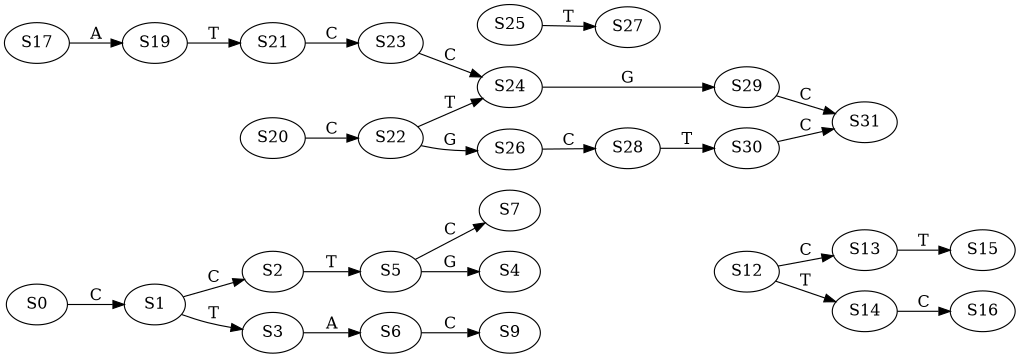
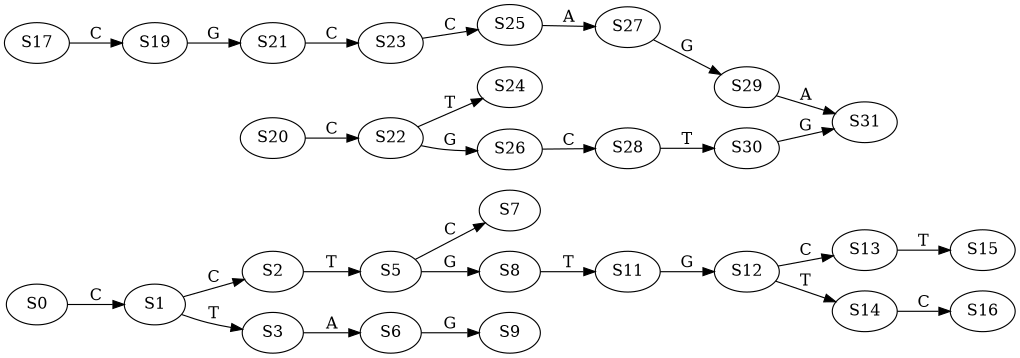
(569, 18) -> (569, 18)
(96, 35) -> (96, 35)
(214, 35) -> (214, 35)
(445, 63) -> (444, 35)
(623, 87) -> (682, 55)
(806, 96) -> (806, 96)
(806, 126) -> (806, 126)
(510, 272) -> (510, 272)
none -> (628, 272)
(450, 324) -> (450, 324)
